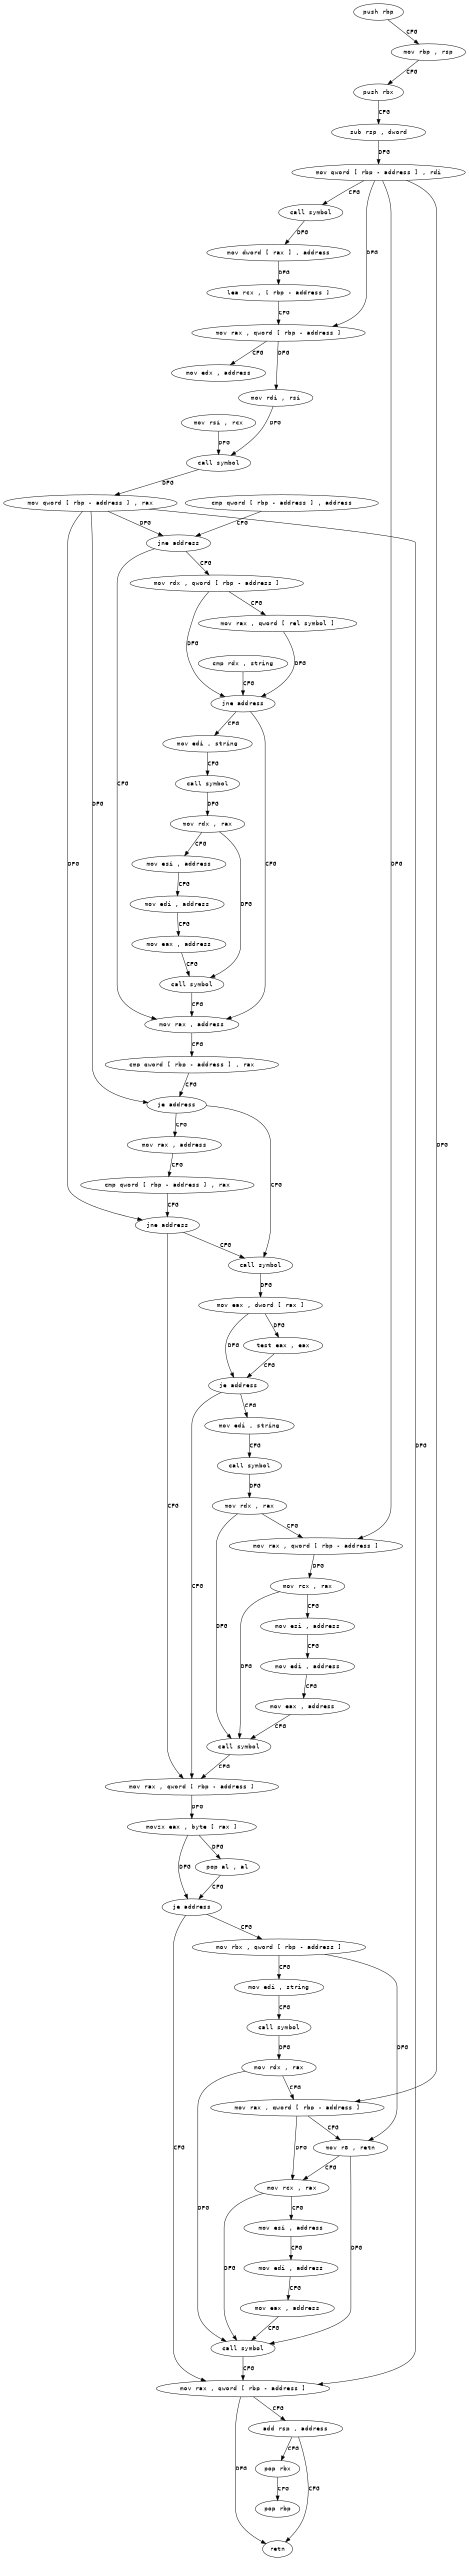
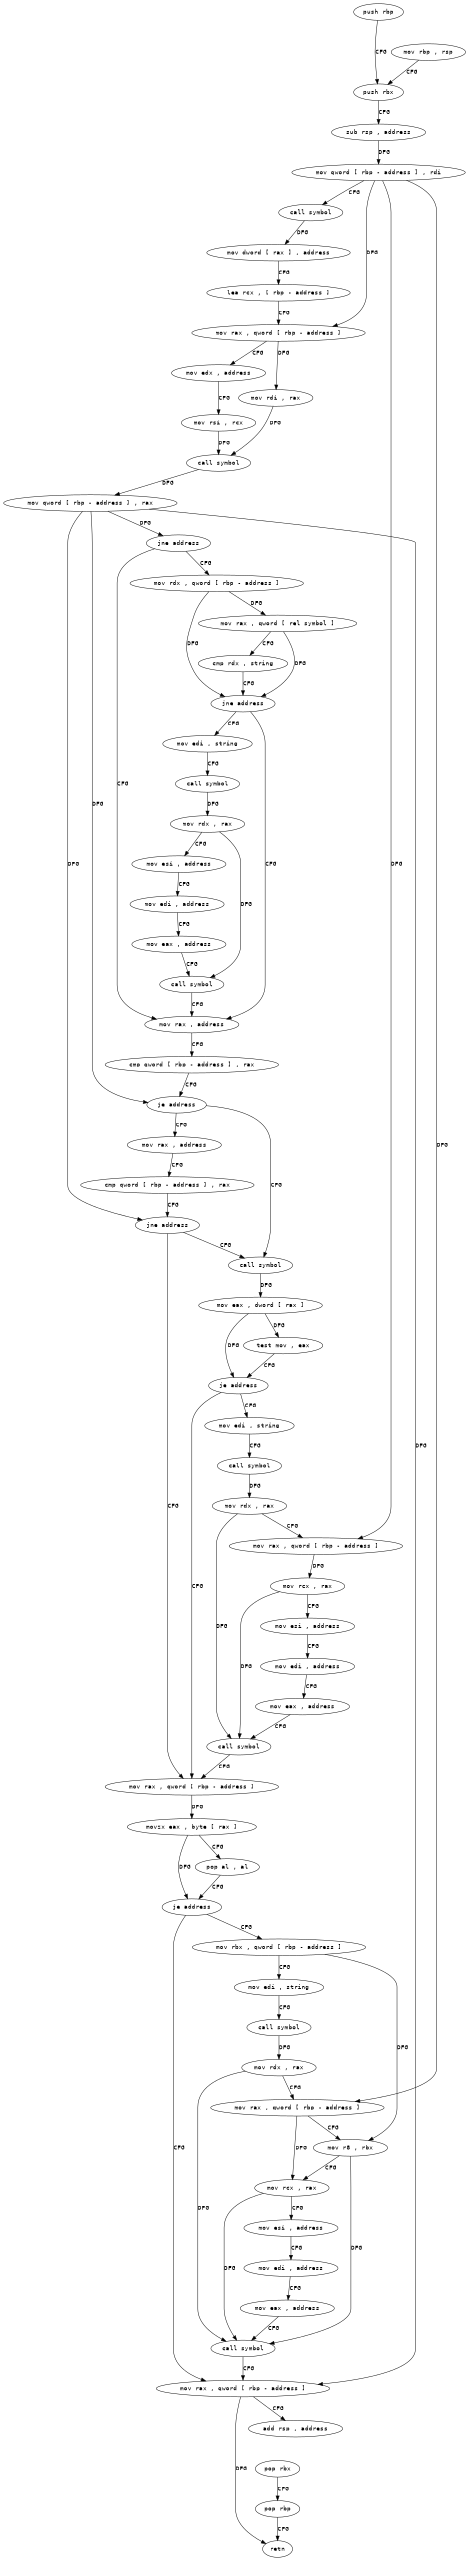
(401, 30) -> (375, 50)
(379, 132) -> (379, 132)
(284, 273) -> (284, 273)
none -> (219, 396)
(276, 398) -> (276, 398)
(282, 503) -> none
(257, 603) -> (257, 603)
none -> (262, 642)
(283, 1346) -> (283, 1346)
(218, 1847) -> (218, 1847)
(350, 2148) -> (350, 2148)
(288, 2447) -> none
(308, 2490) -> (278, 2527)
